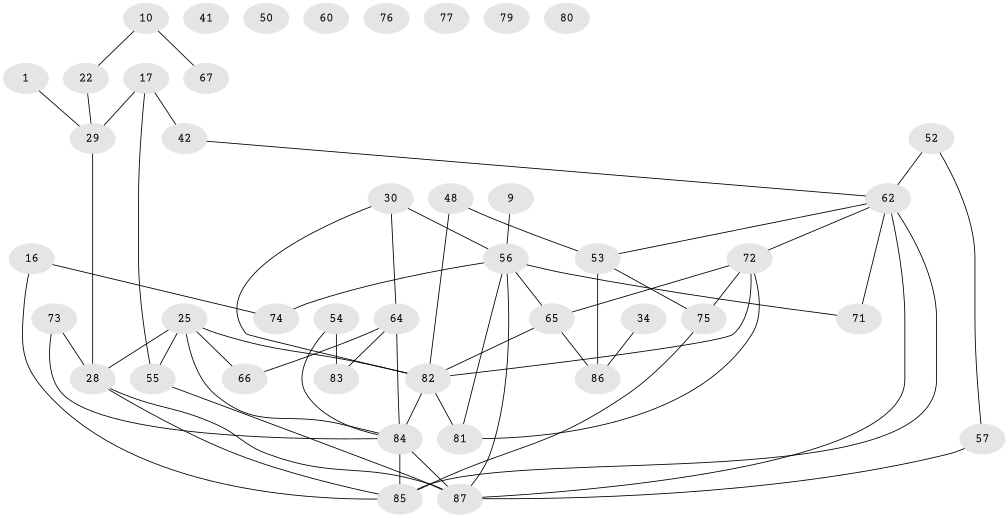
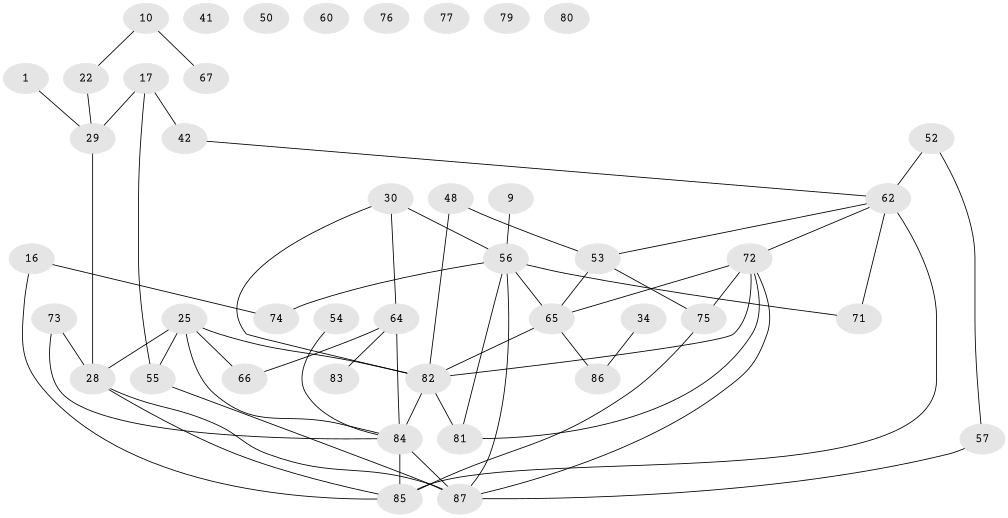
(598, 319) -> (575, 289)
(336, 351) -> none
(835, 441) -> (669, 425)
